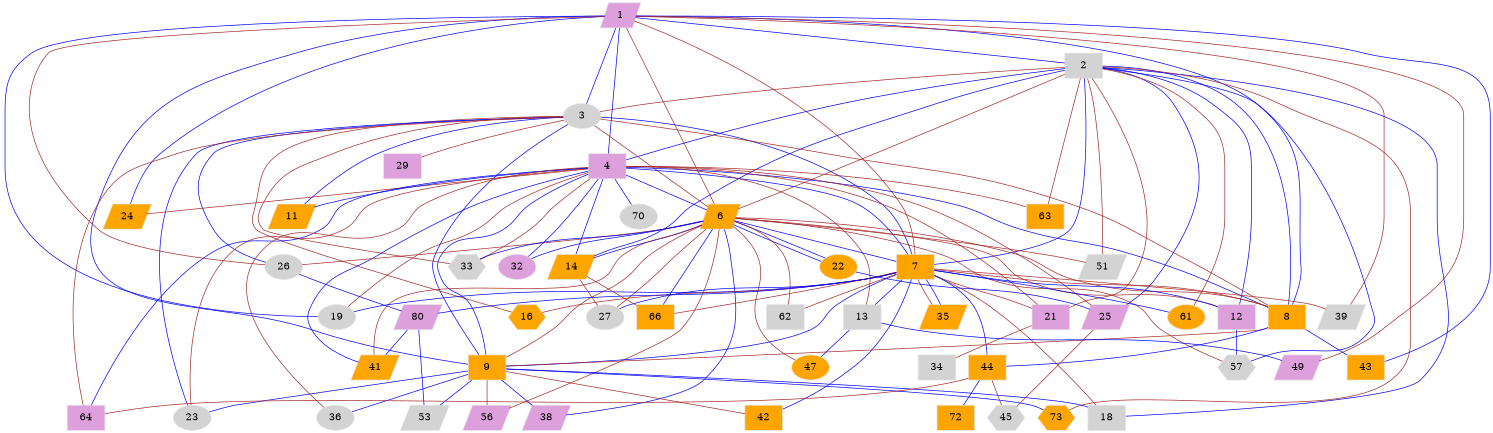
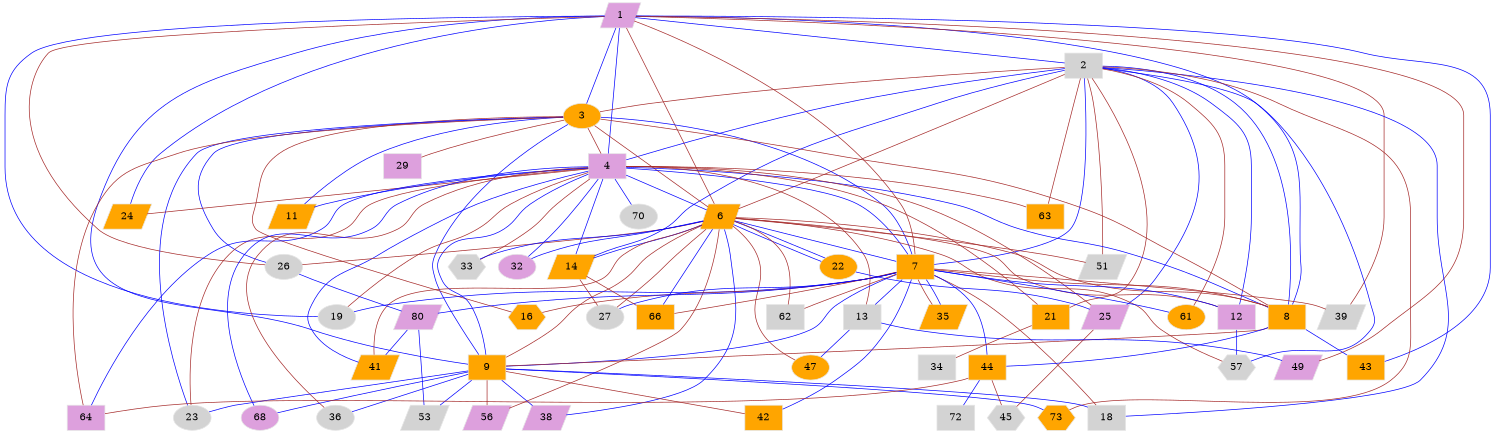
(582, 116) -> (582, 116)
(299, 167) -> (594, 141)
(993, 295) -> none
(1051, 317) -> (1051, 317)
none -> (260, 418)
(956, 418) -> (956, 418)
